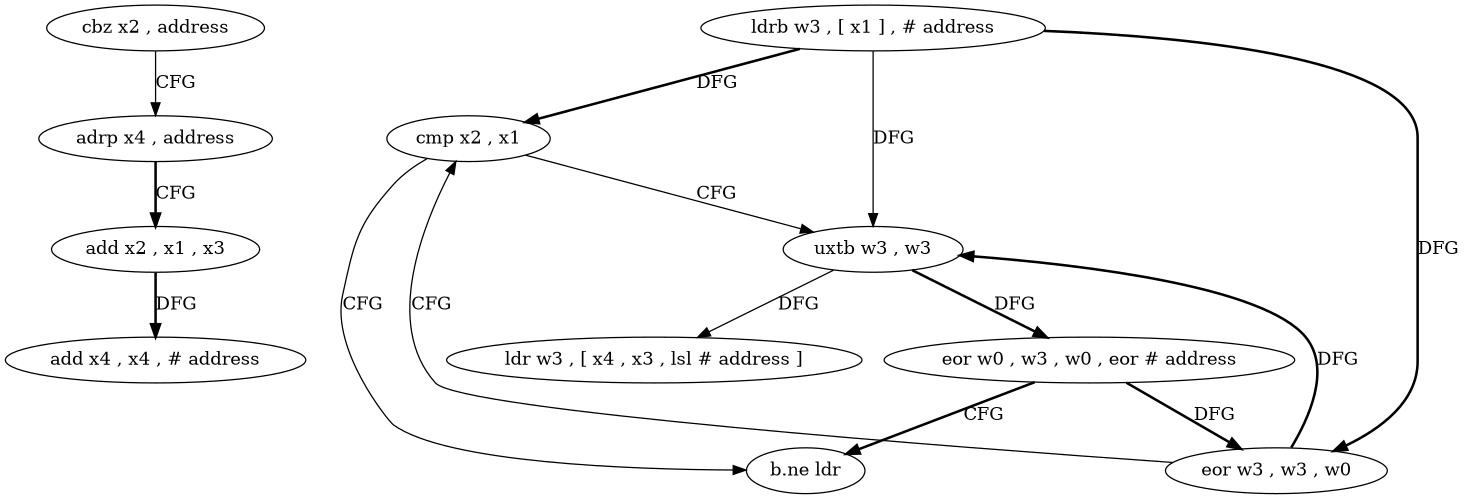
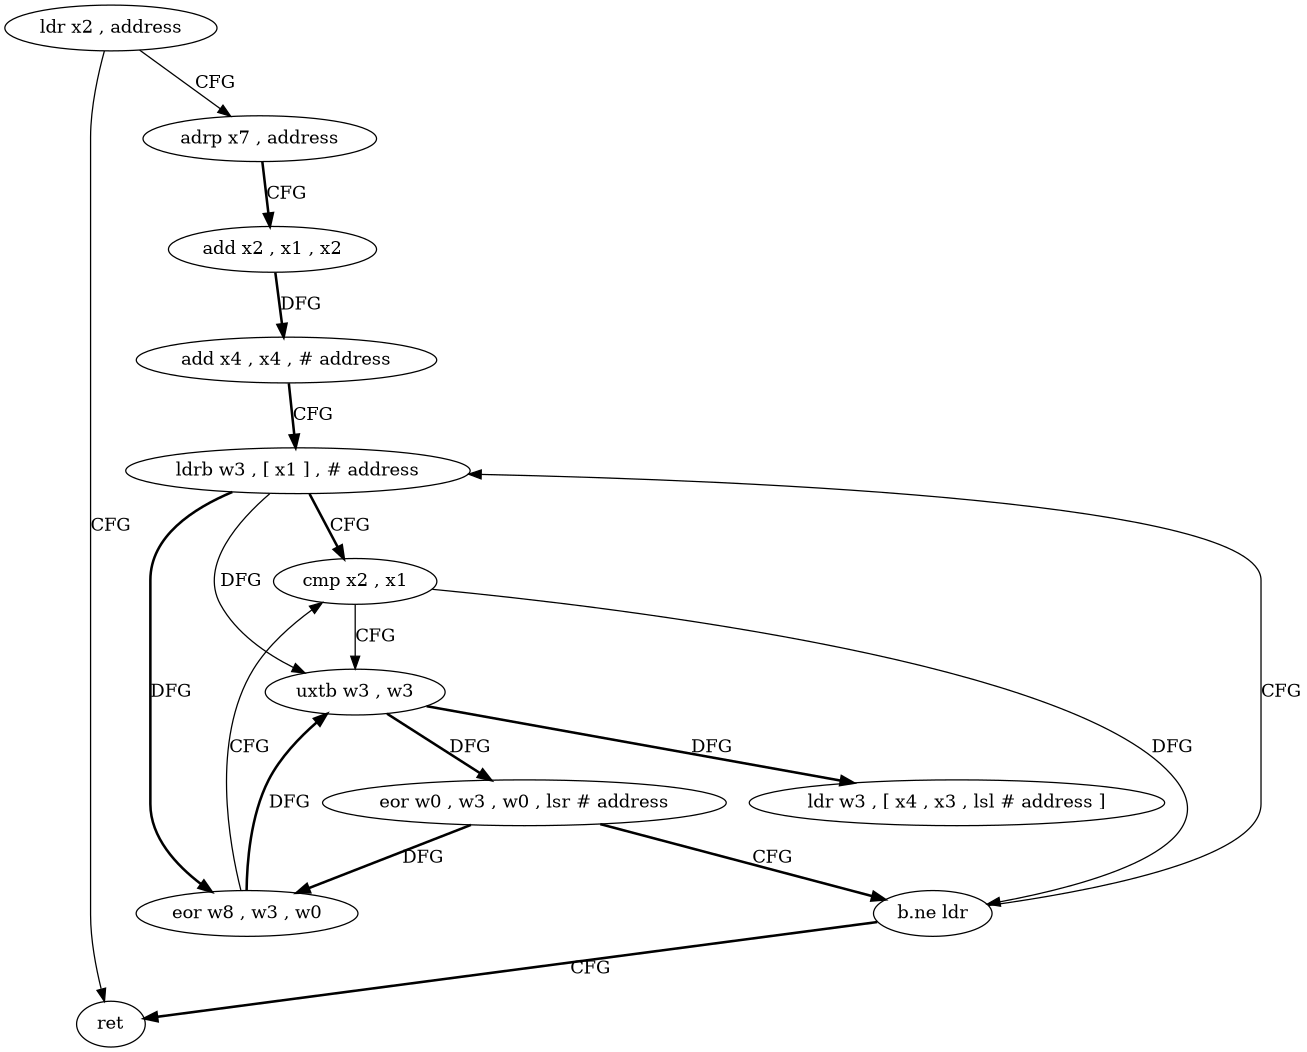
(156, 28) -> (111, 28)
(717, 83) -> (350, 526)
(156, 139) -> (260, 139)
(156, 249) -> (272, 249)
(771, 301) -> (634, 743)
(363, 305) -> (1173, 747)
(1089, 360) -> (524, 803)
none -> (292, 409)
(1276, 471) -> (247, 913)
none -> (1141, 525)
none -> (111, 1024)
